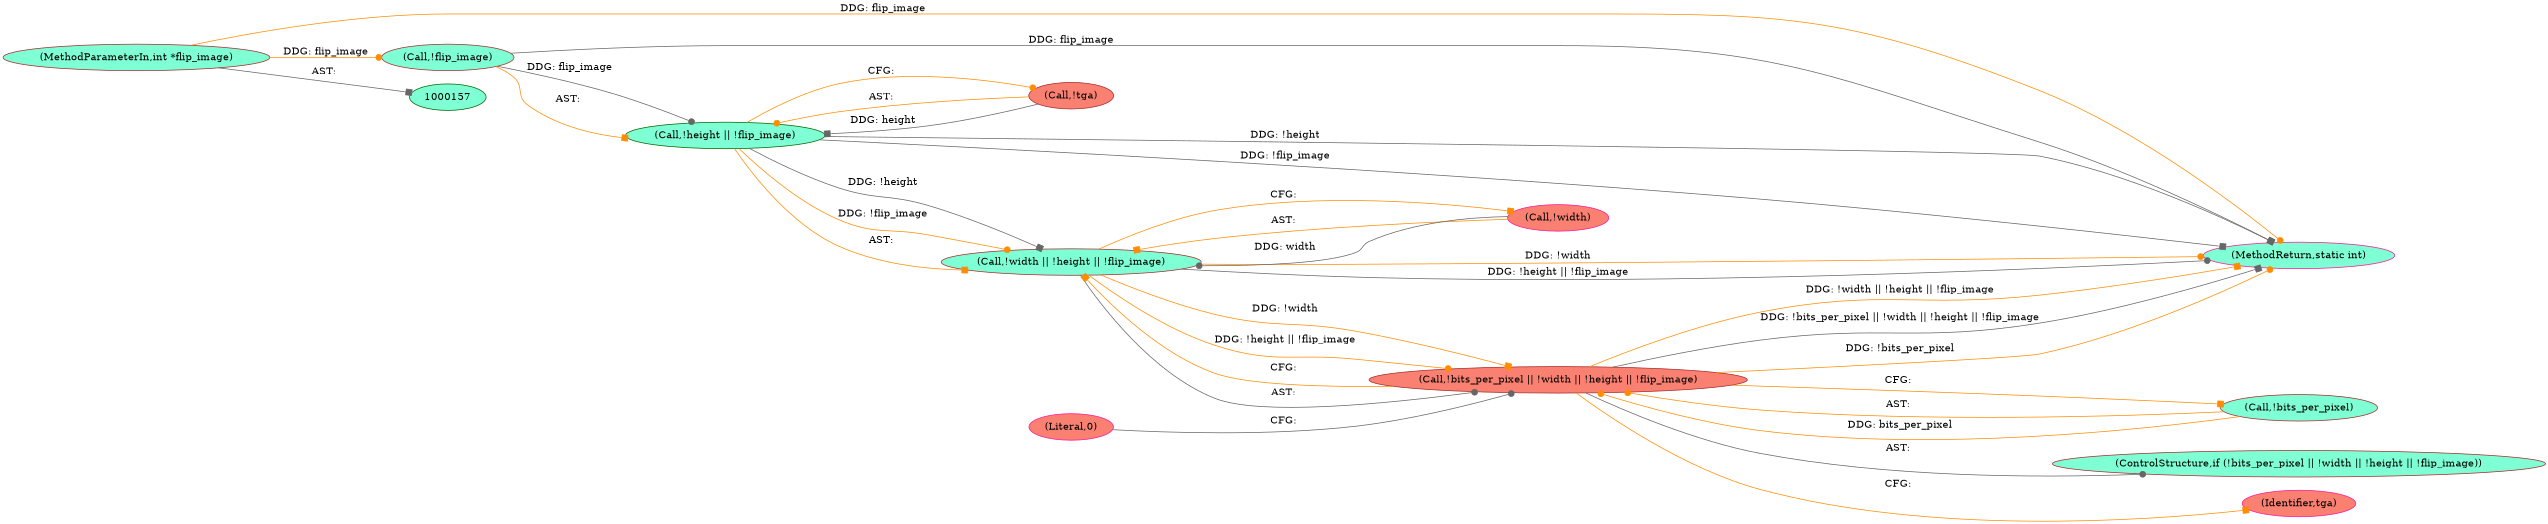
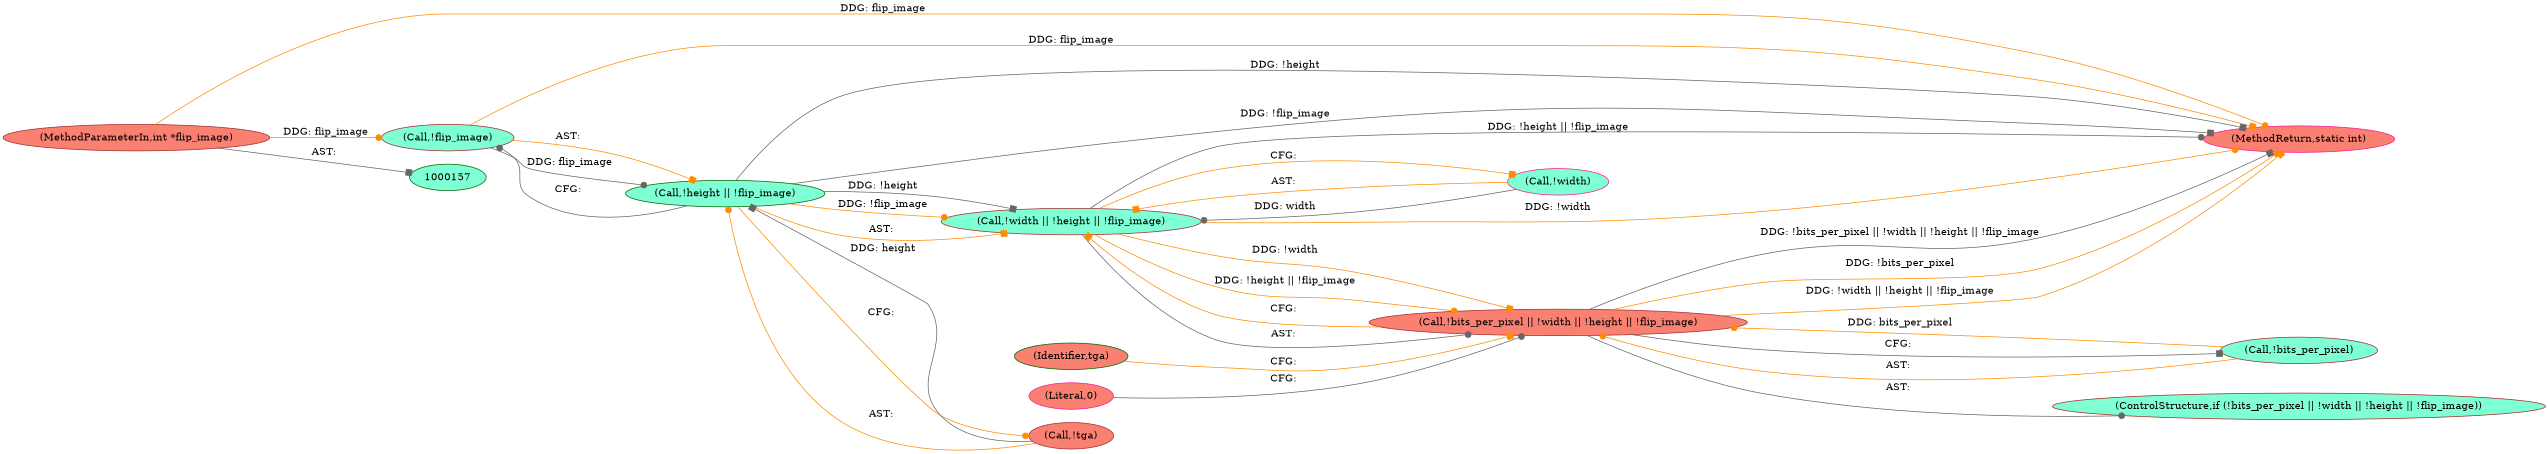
(1405, 46) -> (1355, 46)
(136, 57) -> (136, 138)
none -> (578, 214)
(1558, 218) -> (1558, 182)
(2299, 255) -> (2299, 139)
(1974, 394) -> (1923, 356)
(2299, 504) -> (1071, 356)
(1896, 514) -> (1316, 371)
